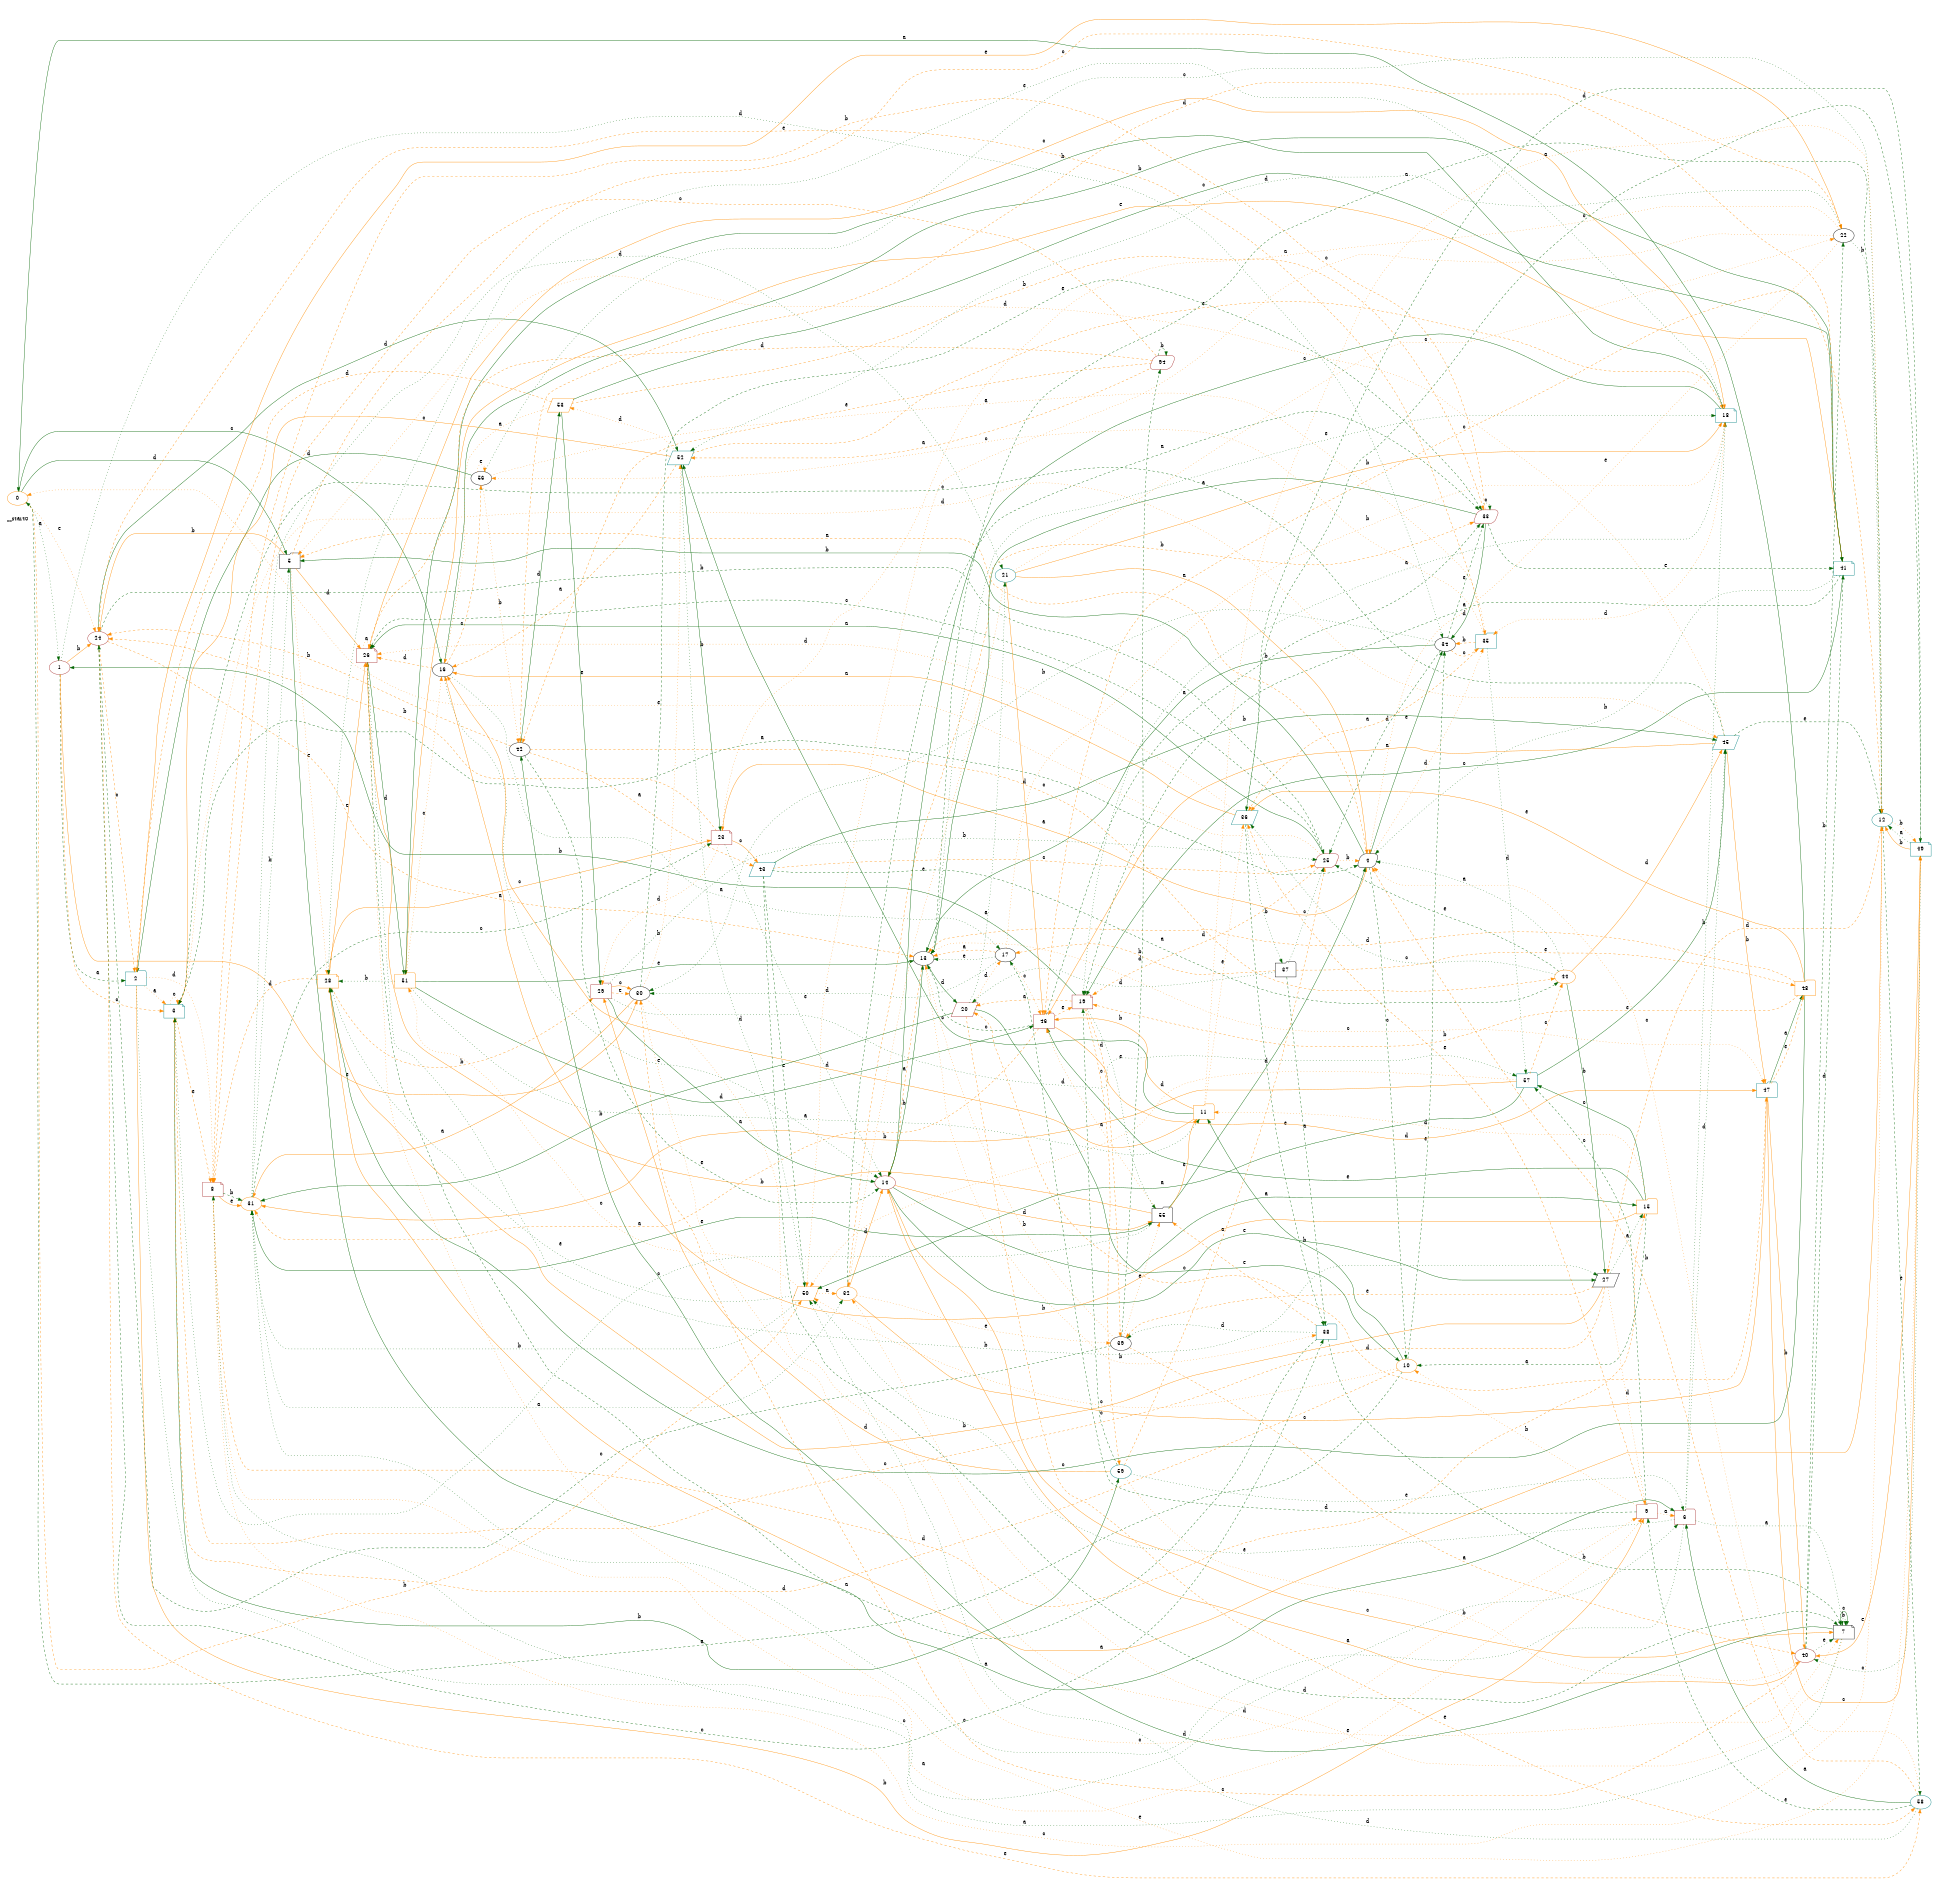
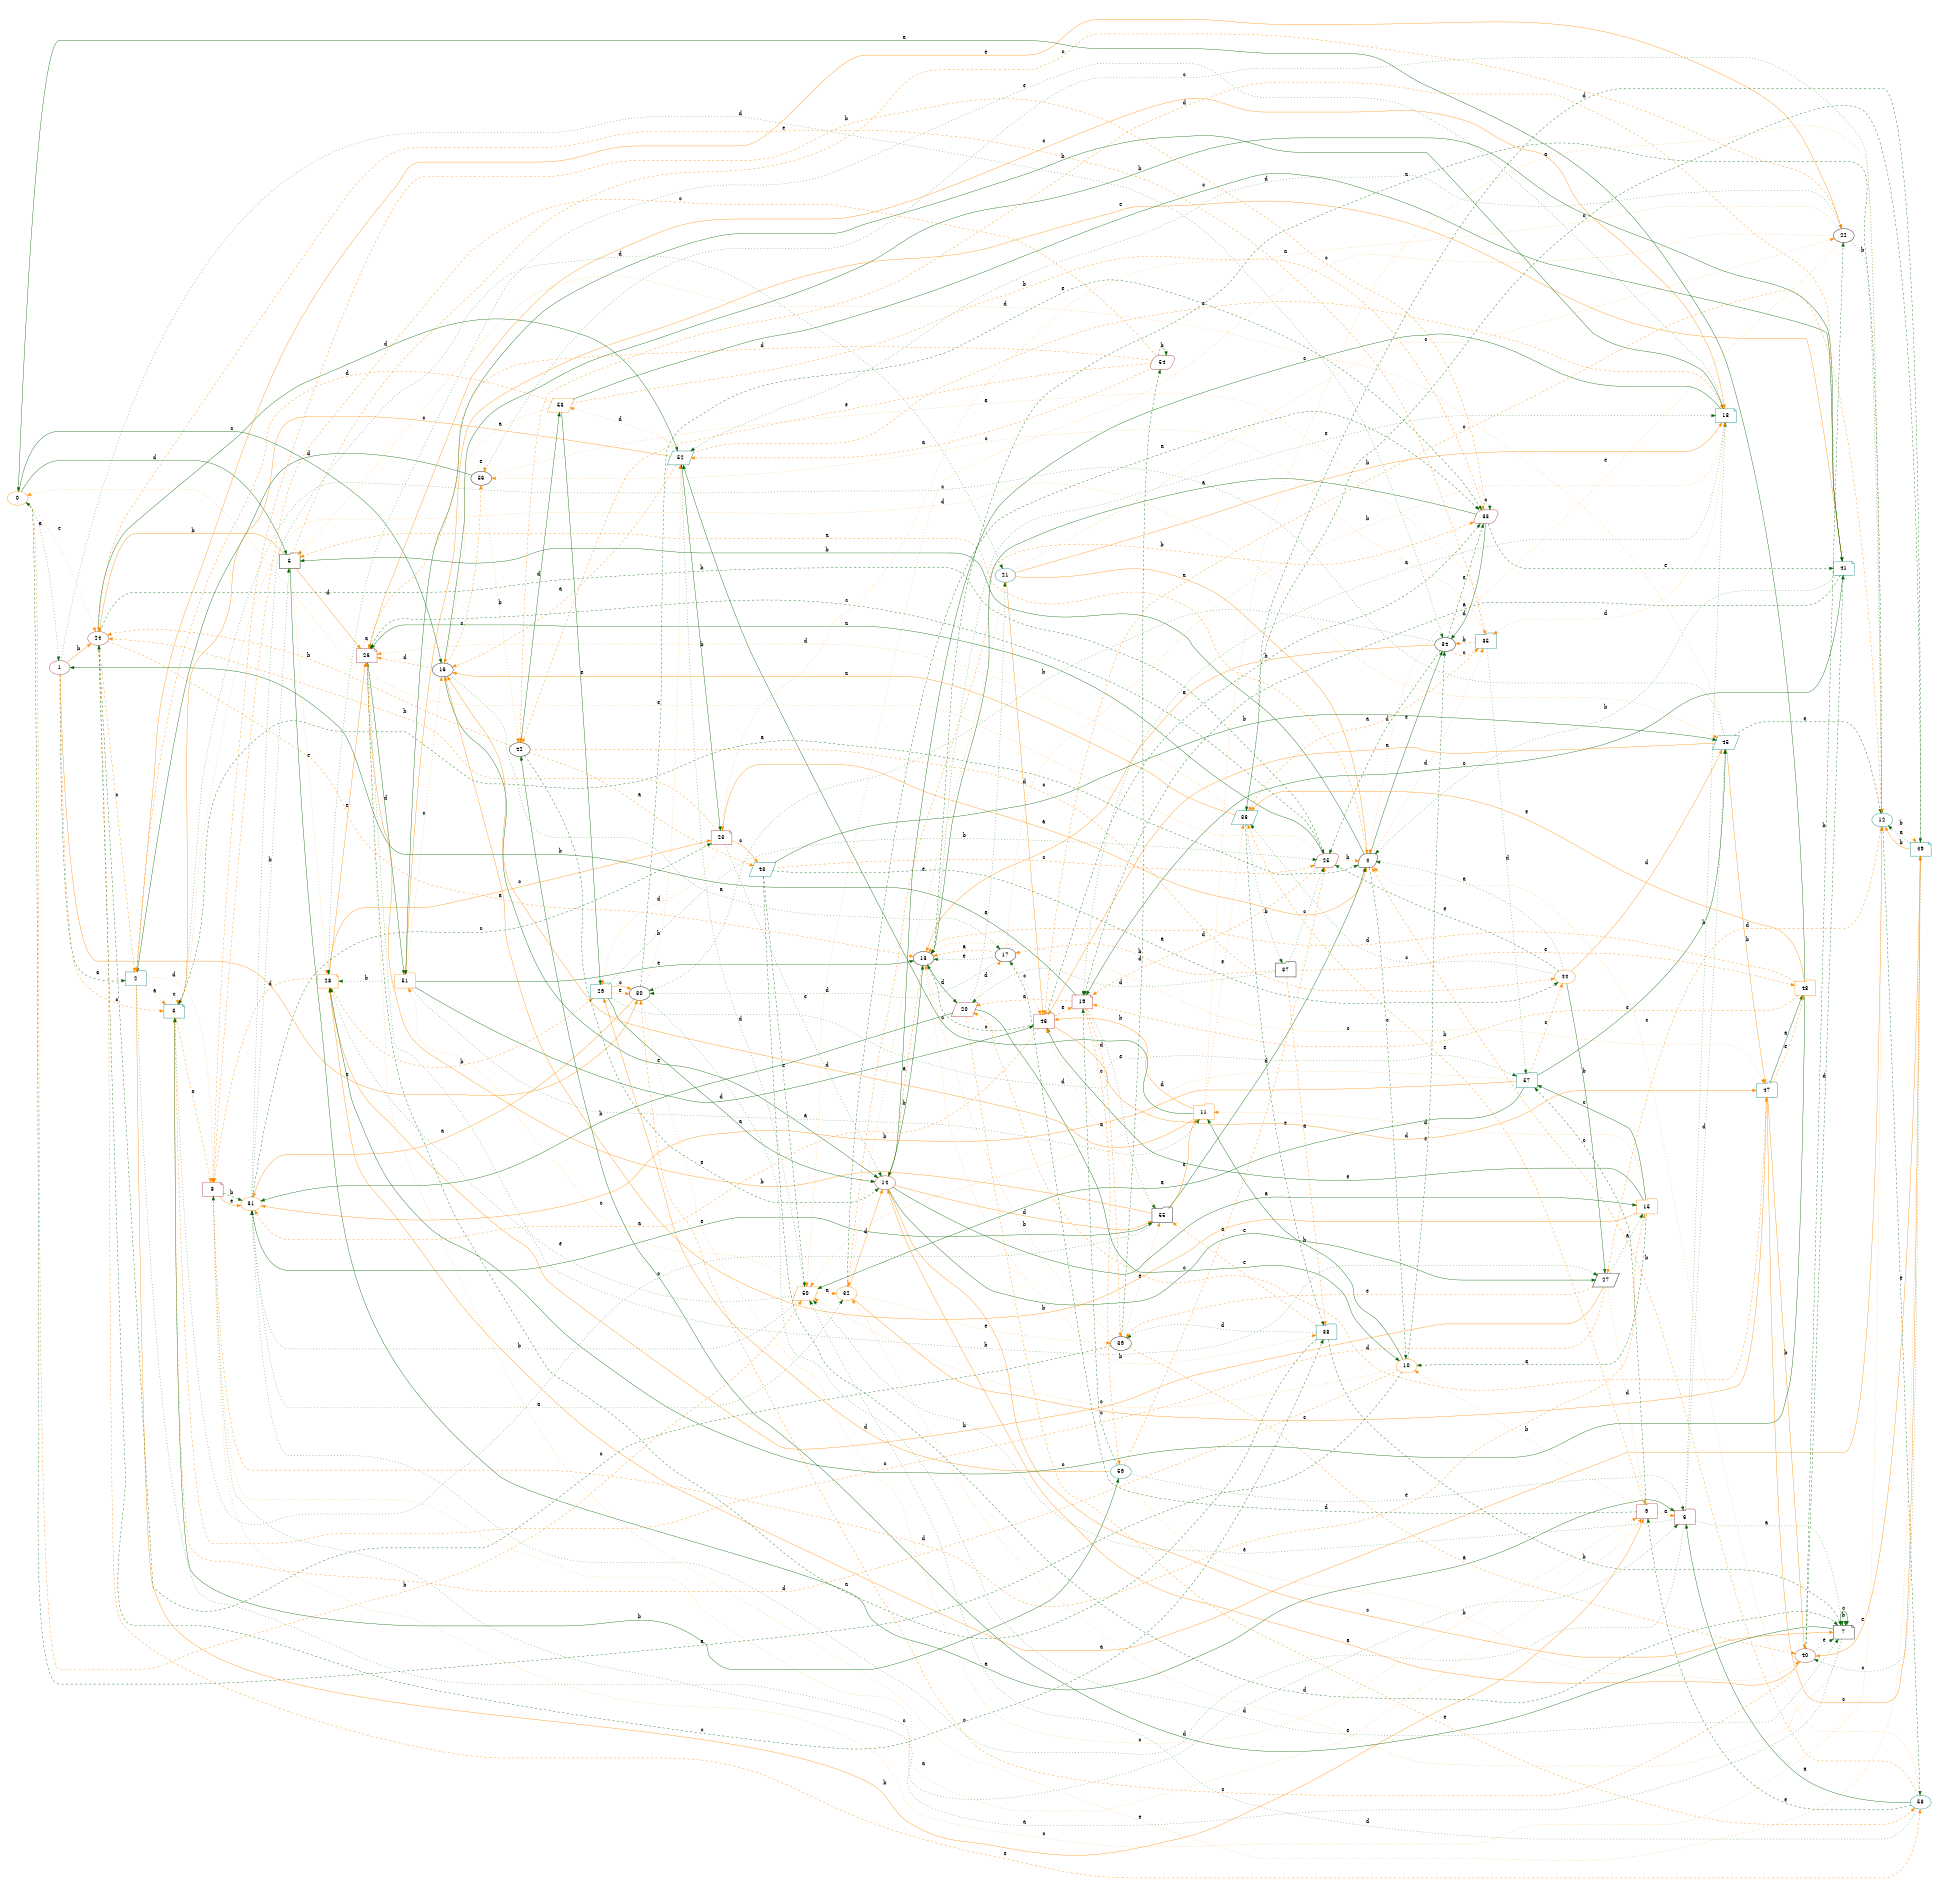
(1162, 363) -> (1162, 363)
(801, 491) -> (801, 491)
(18, 519) -> none
(1148, 738) -> (1148, 738)
(552, 991) -> (552, 991)
(601, 992) -> (601, 992)
(1306, 1149) -> (1306, 1149)
(1060, 1667) -> (1060, 1667)
